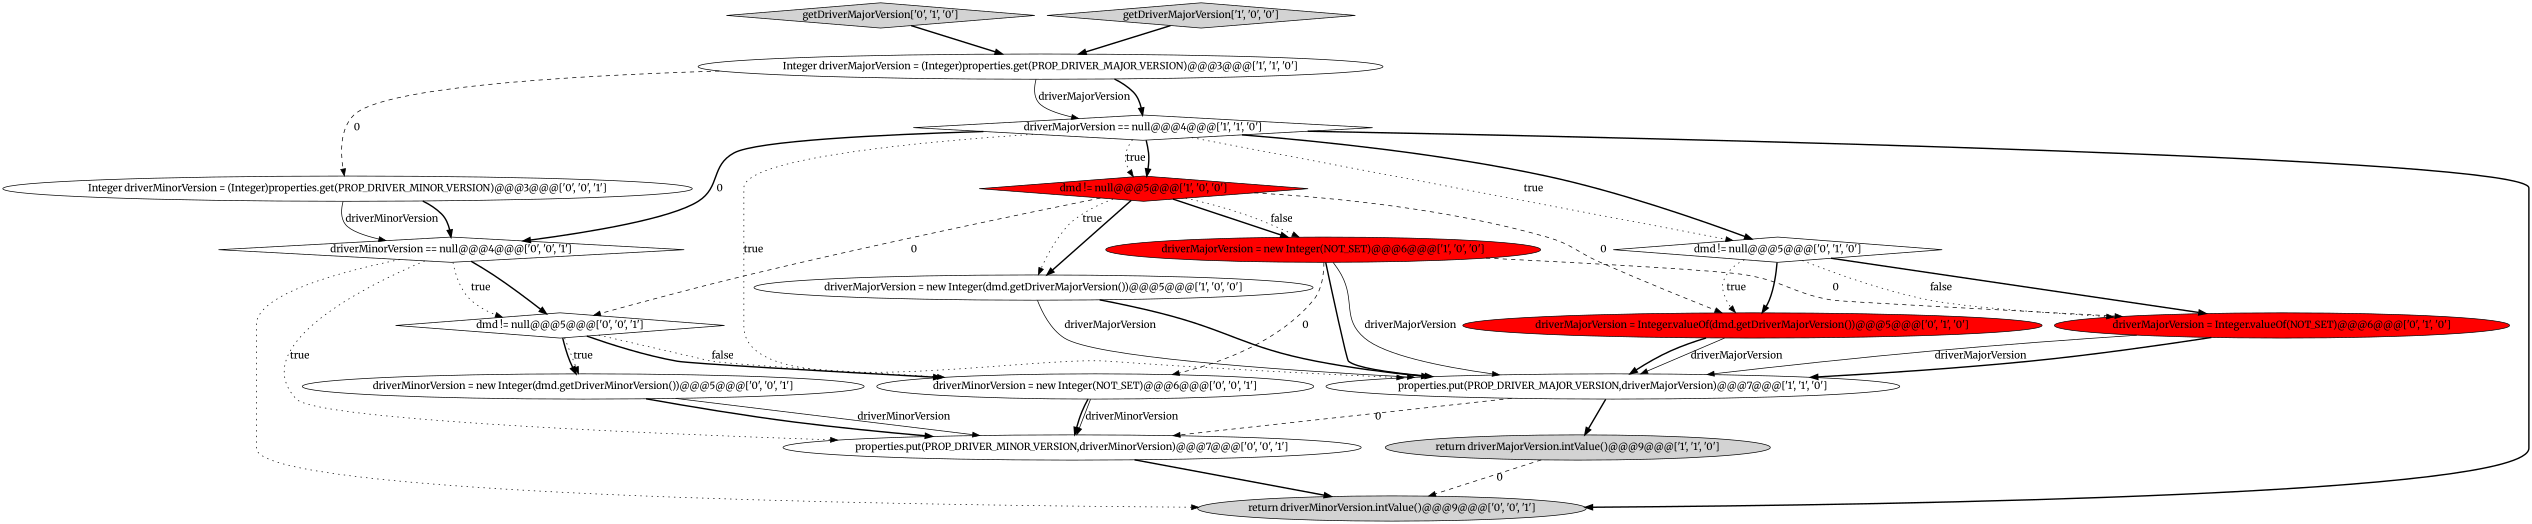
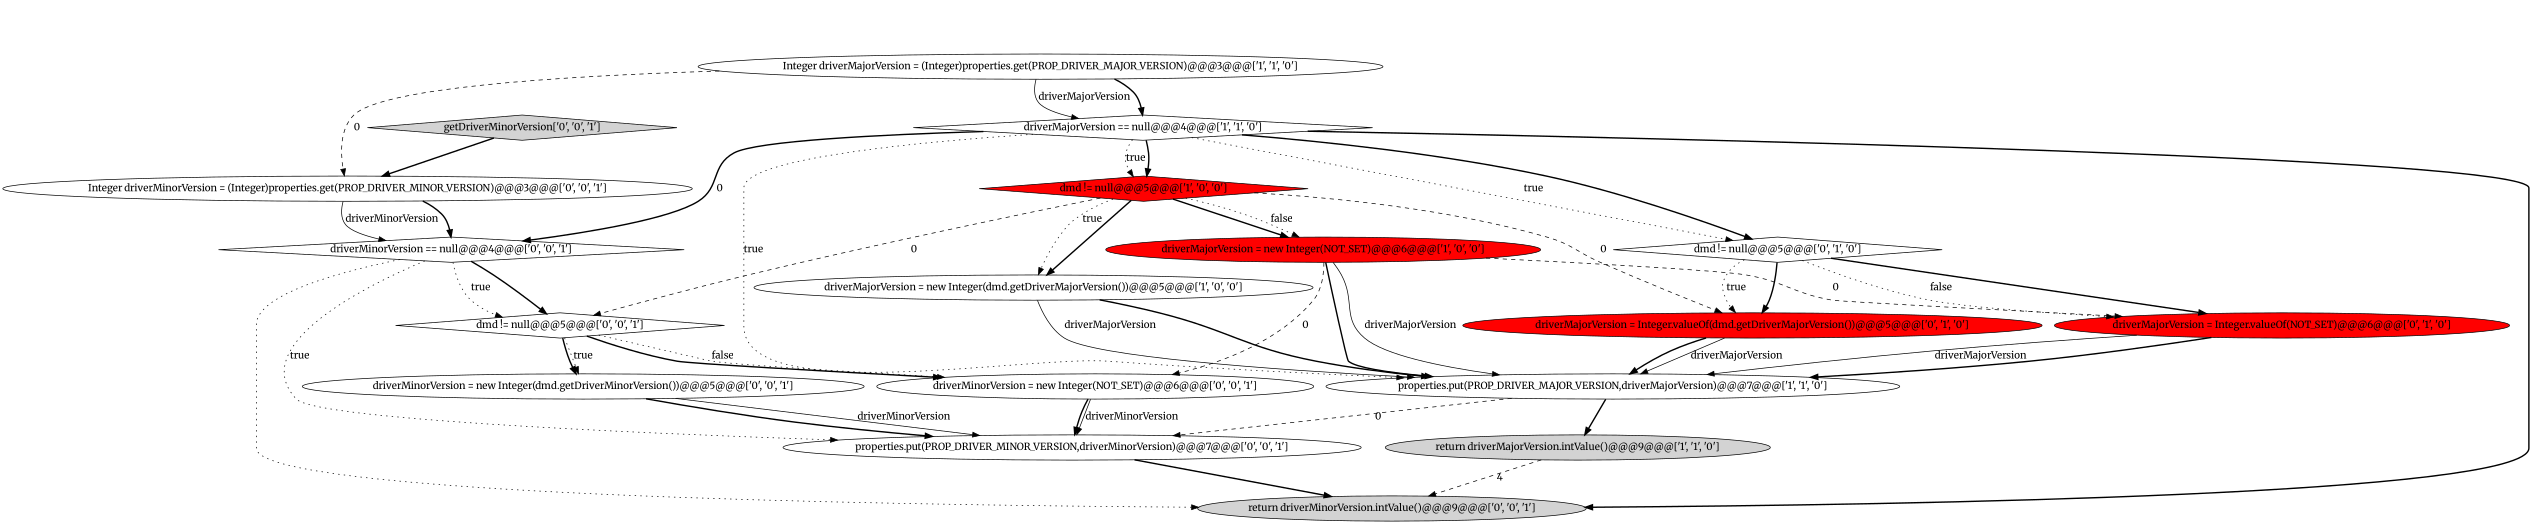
(881, 15) -> none
(1201, 15) -> none
none -> (522, 128)
(1500, 478) -> (1500, 478)
